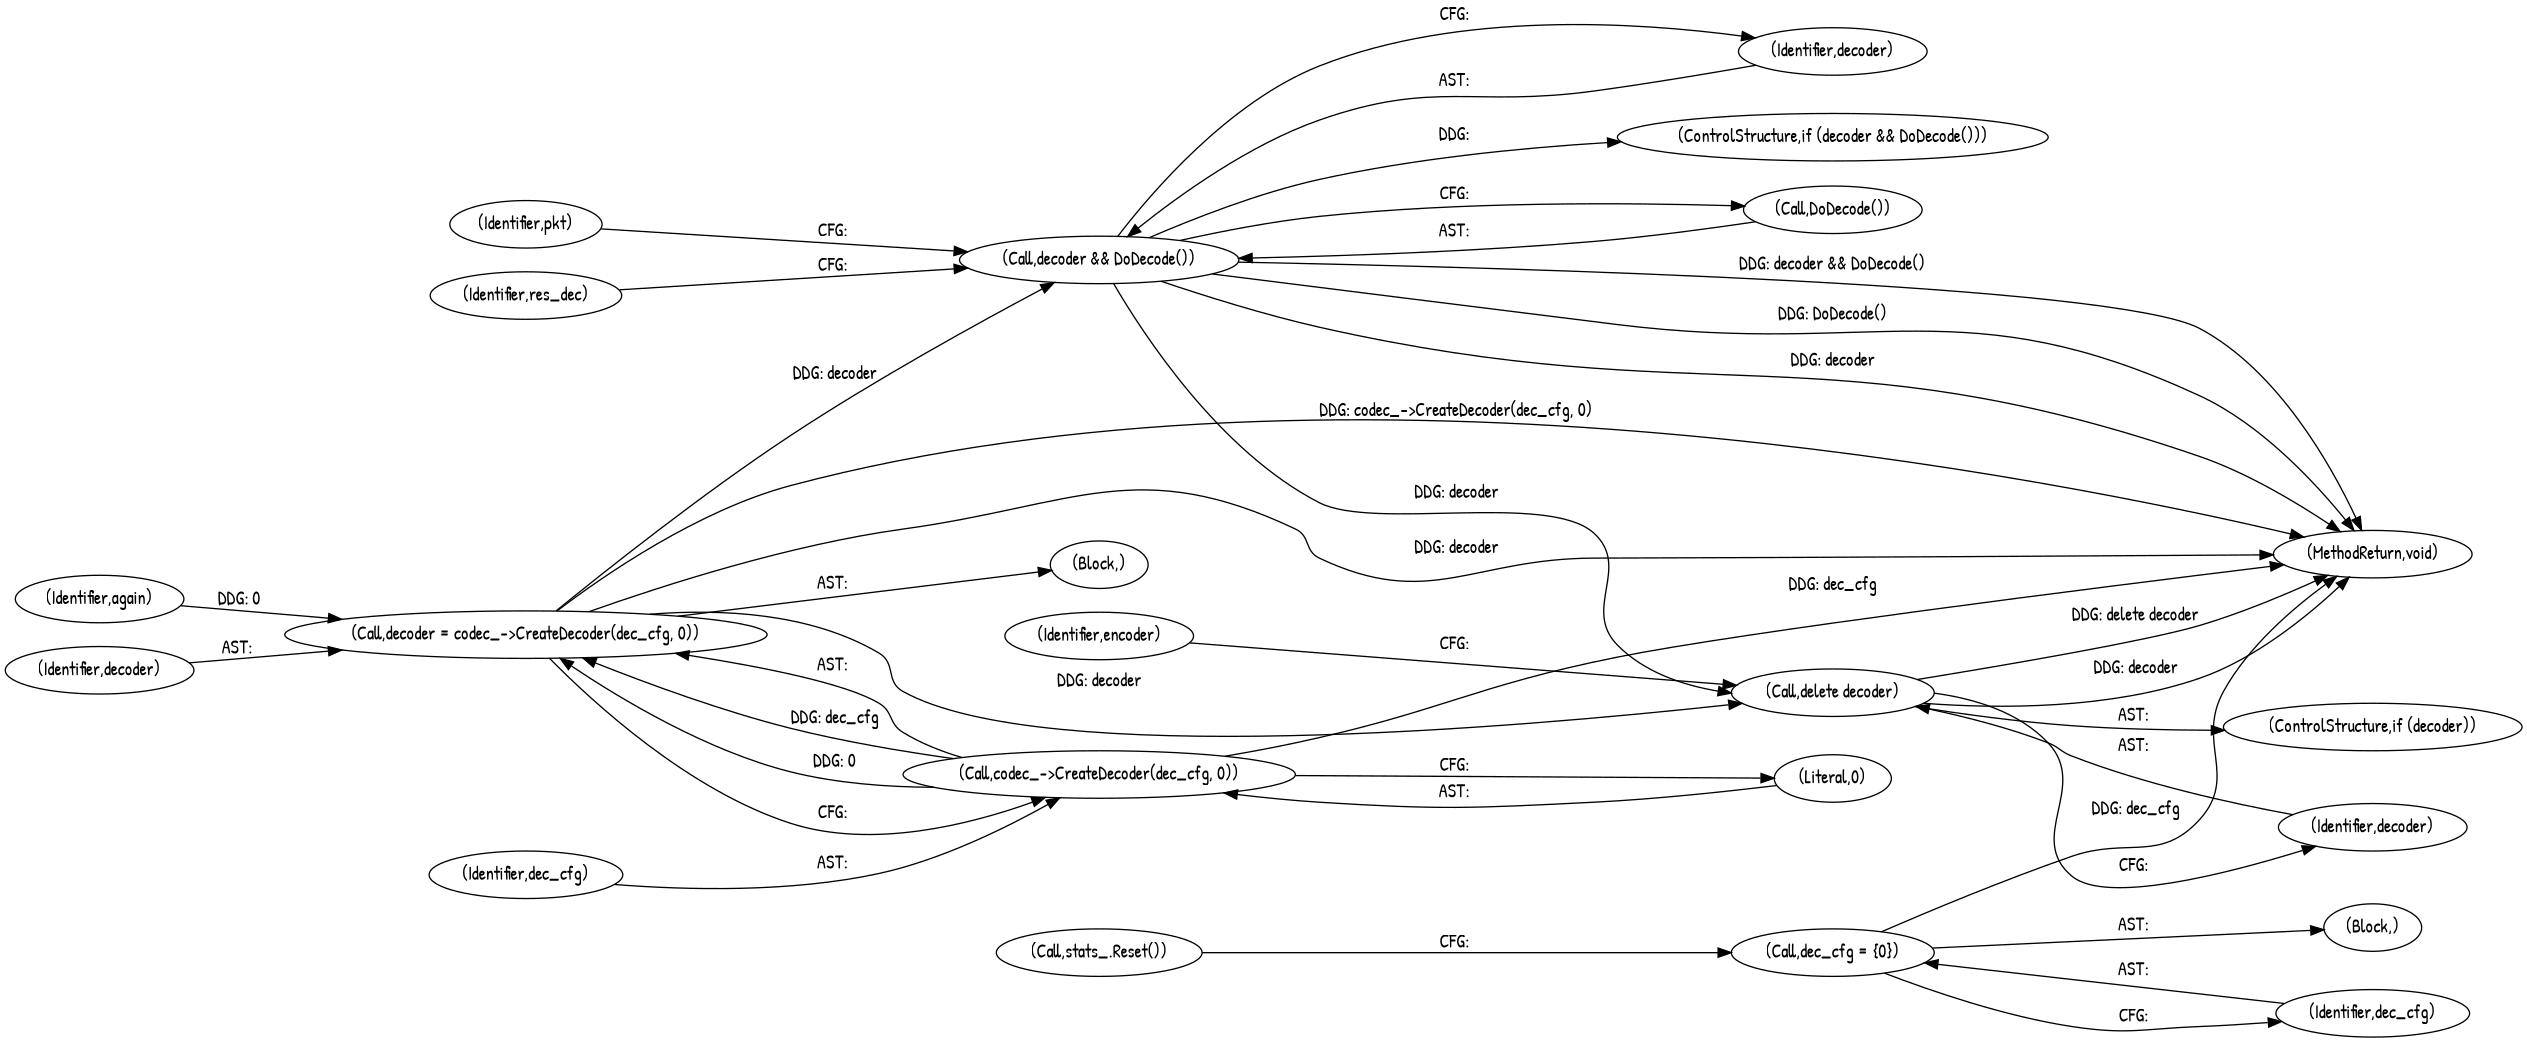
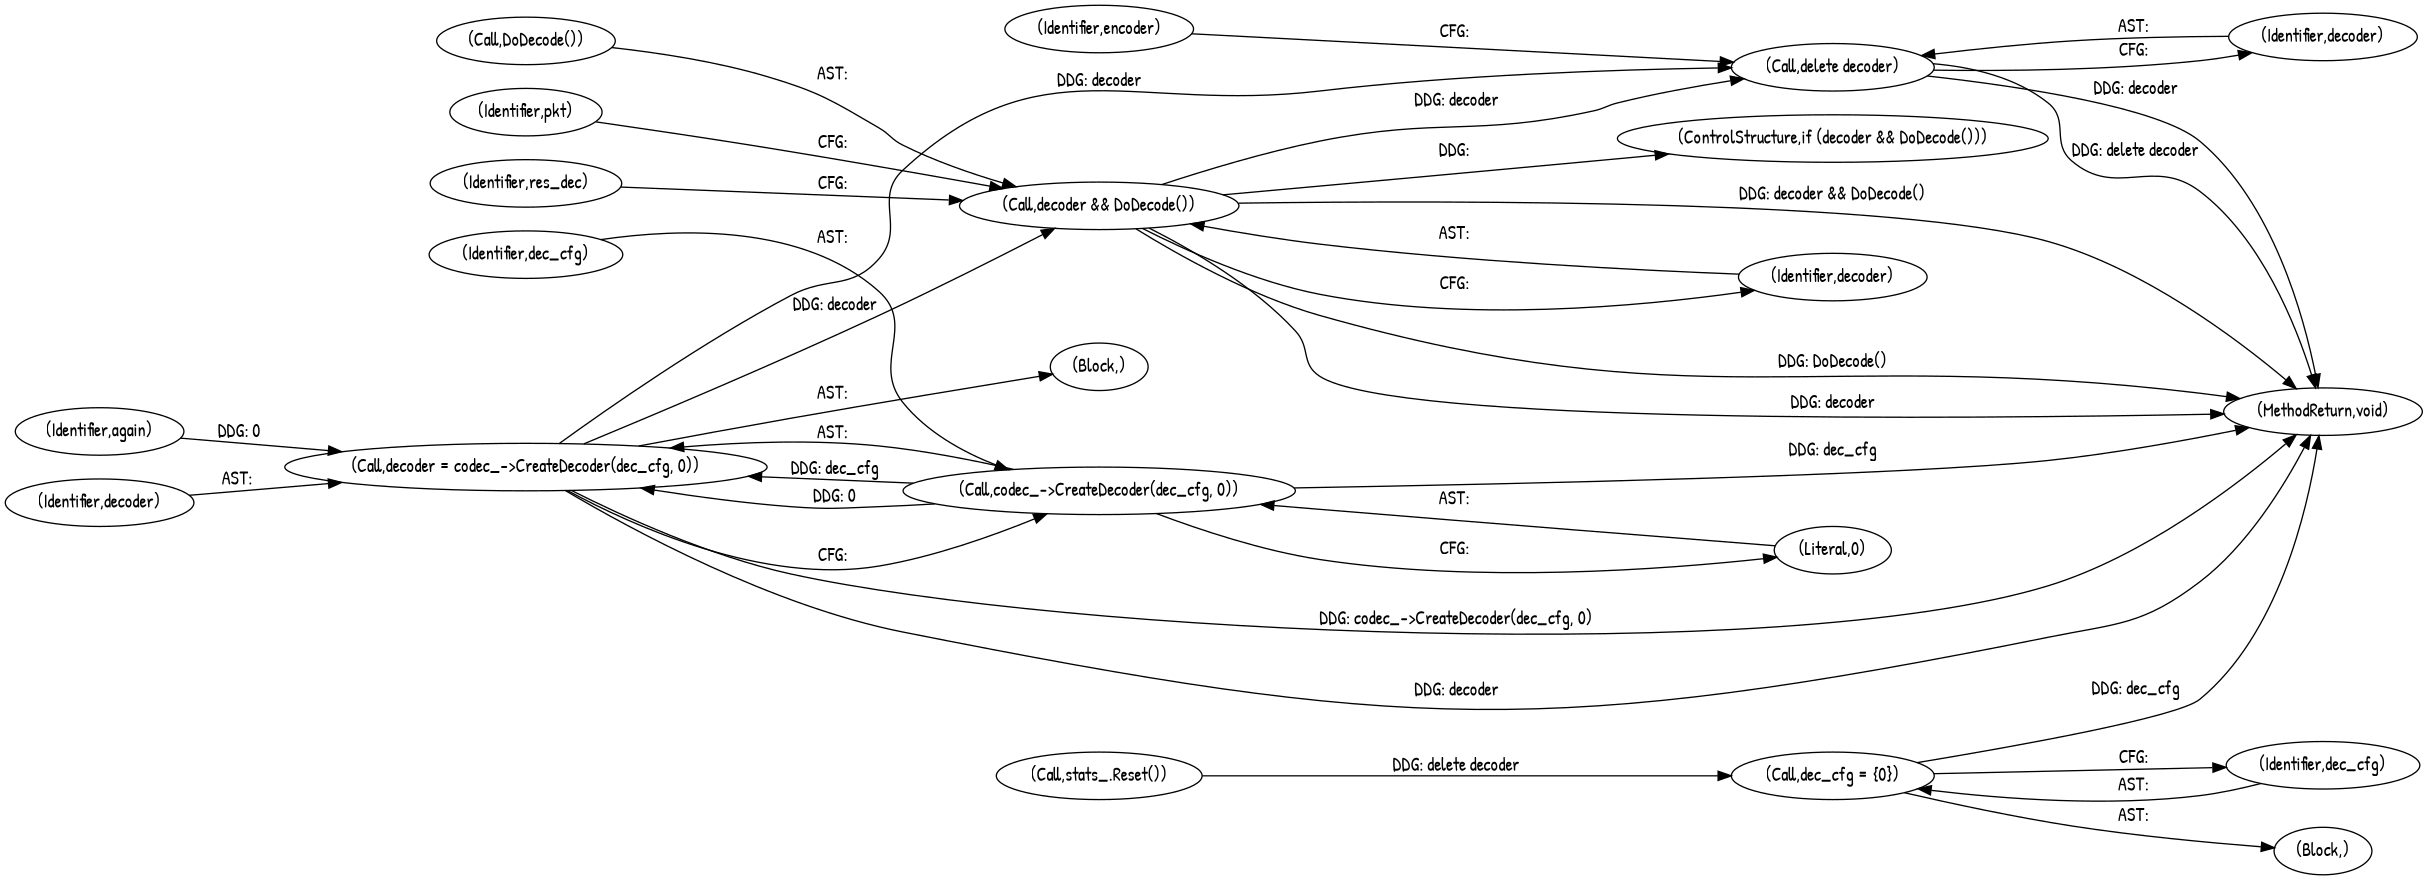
(1454, 207) -> none
(2373, 727) -> none
(1457, 943) -> (1457, 766)
